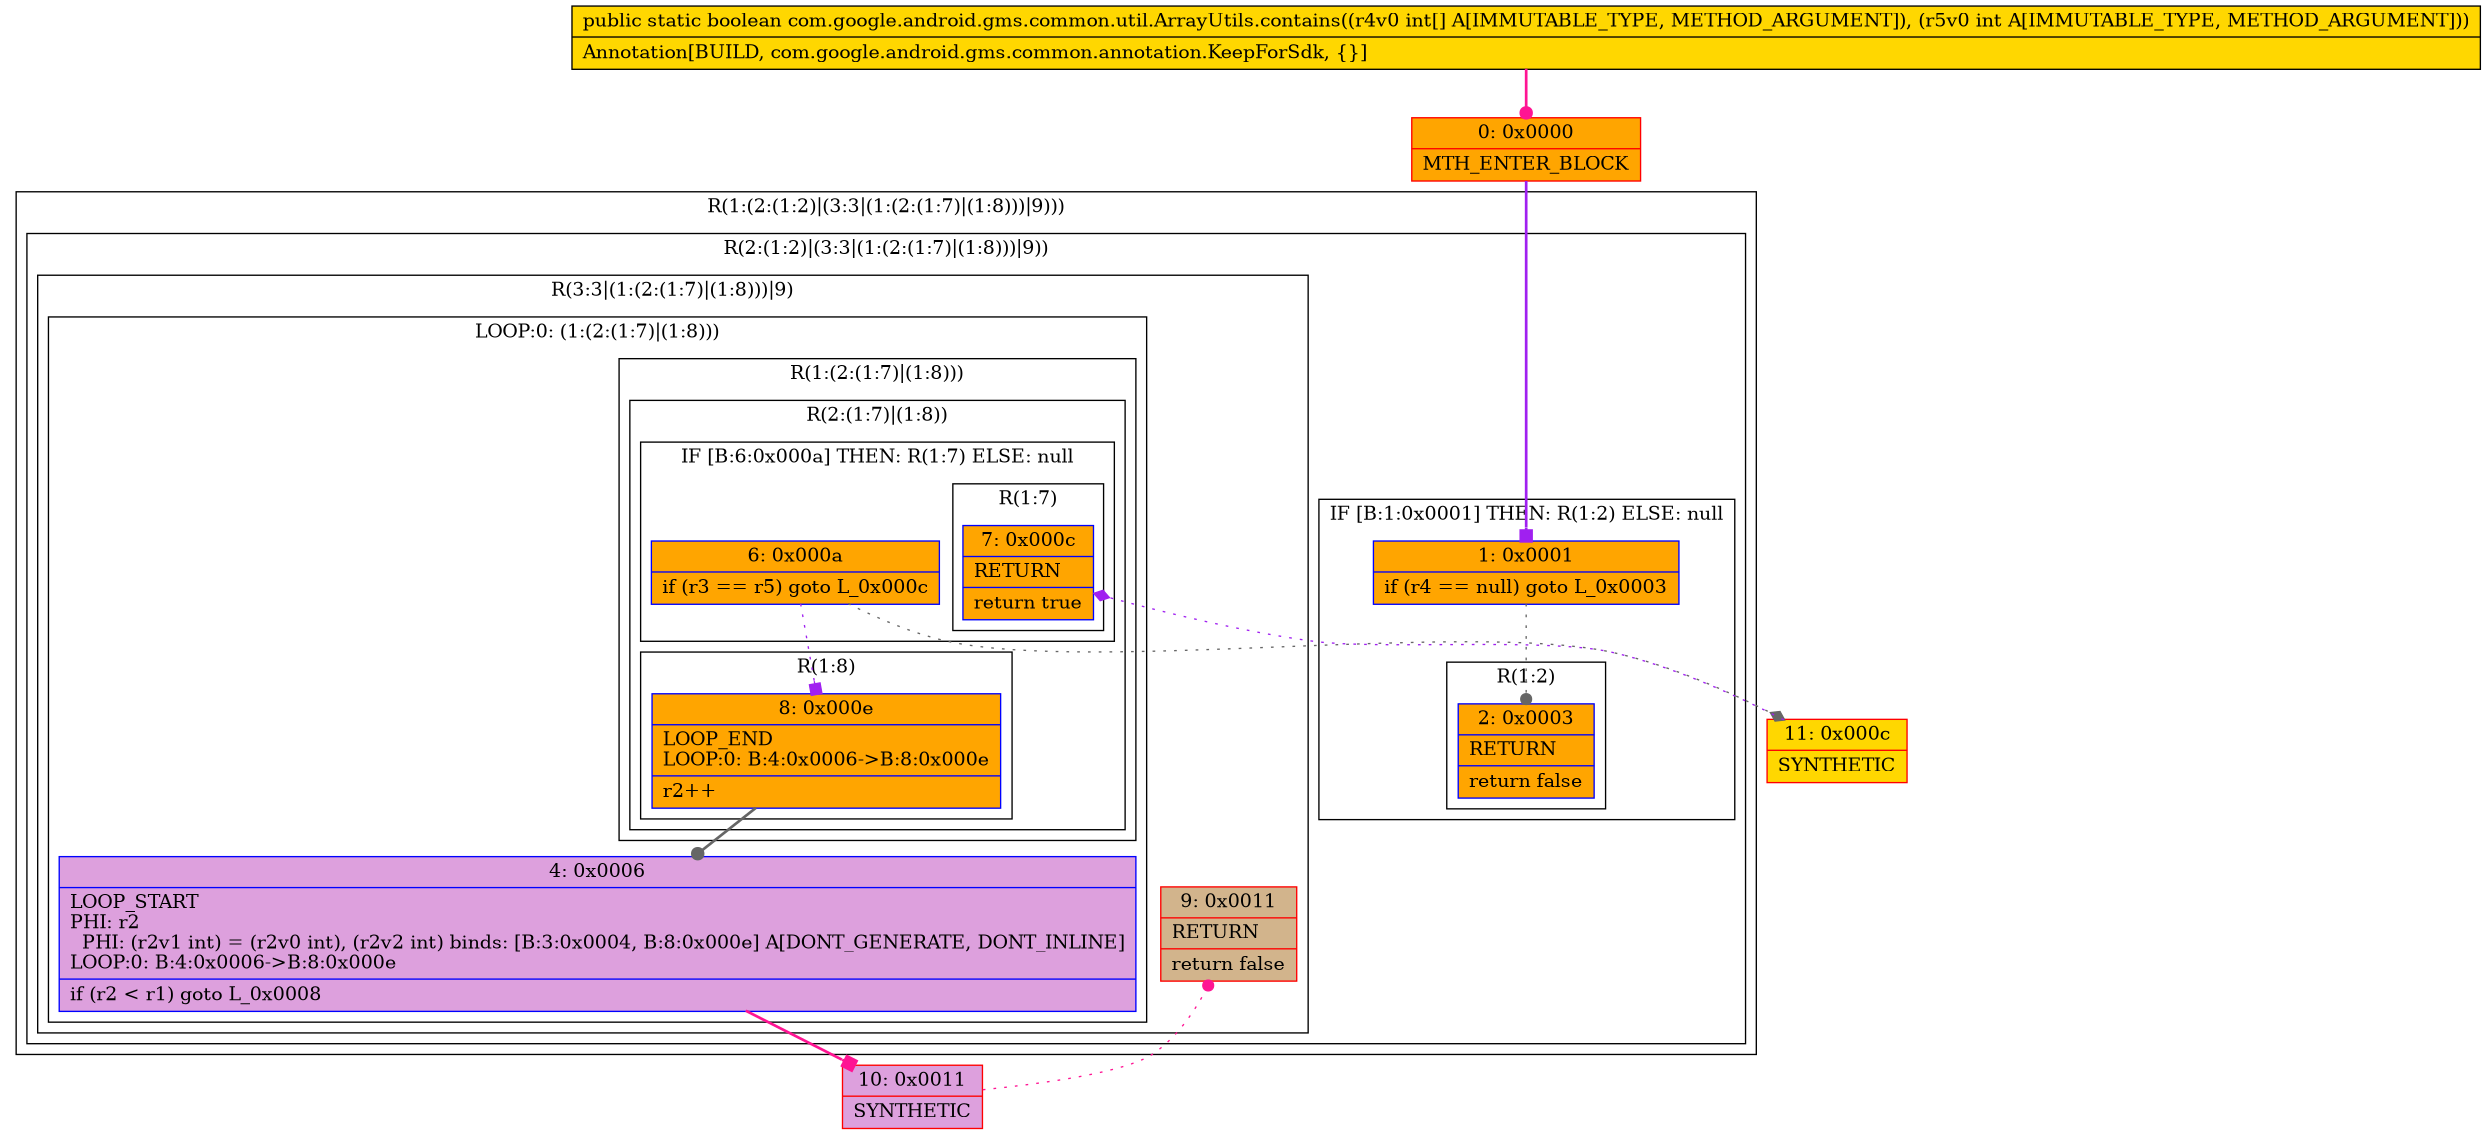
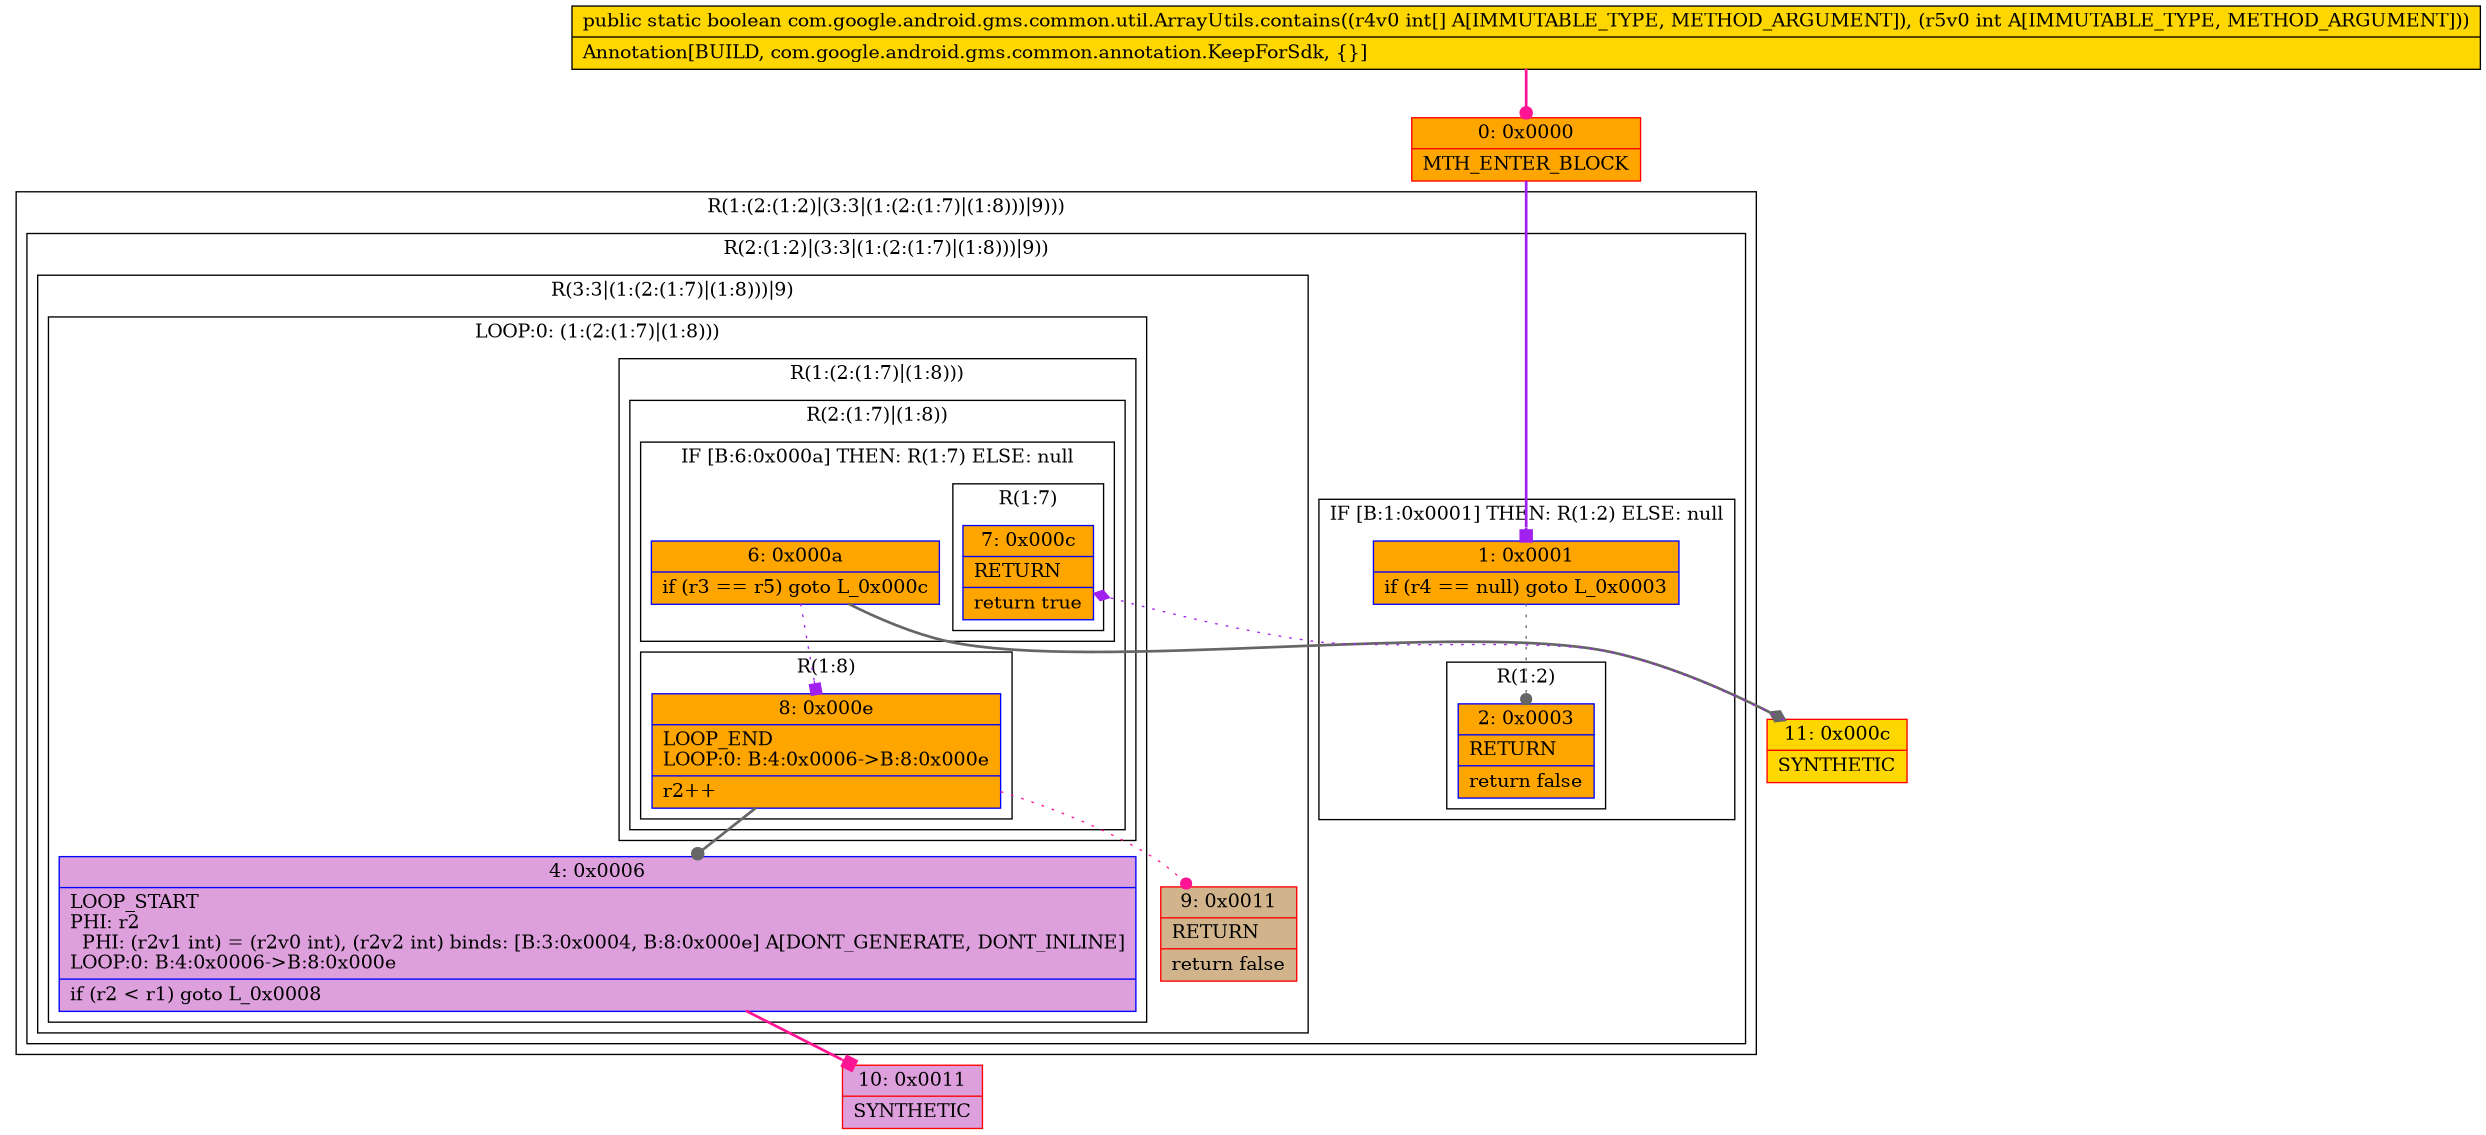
(1288, 647) -> (1288, 647)
(1110, 1070) -> (1082, 821)
